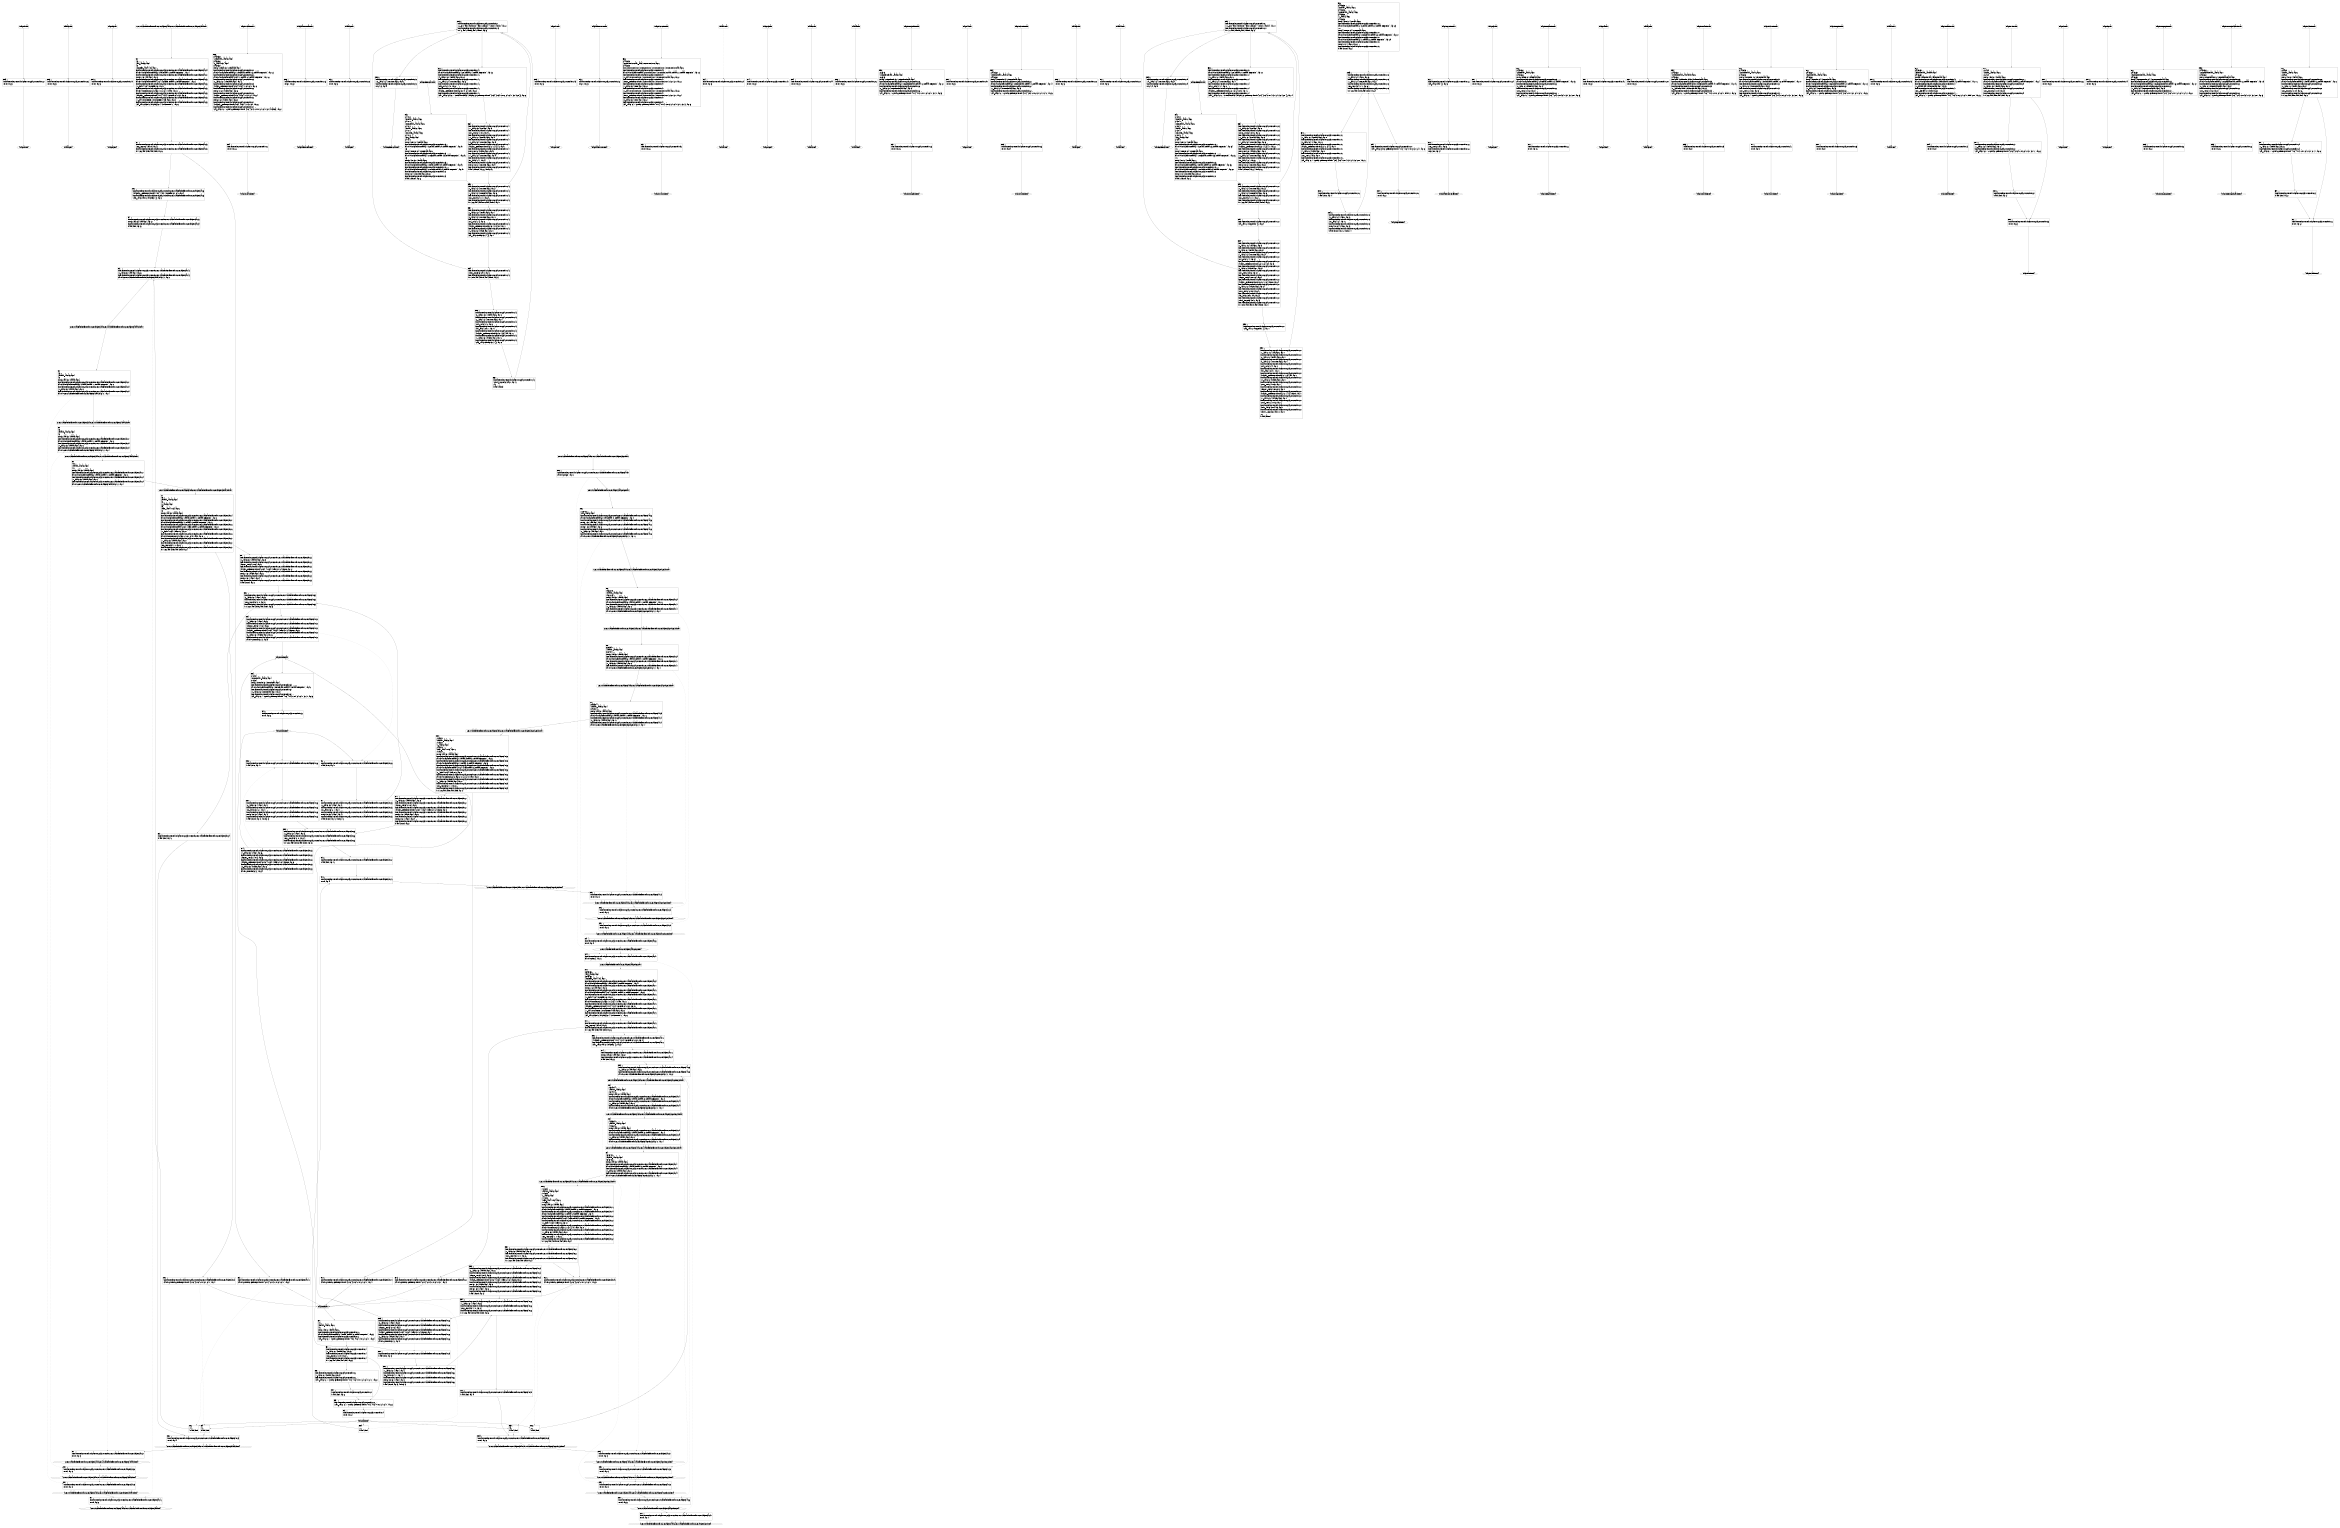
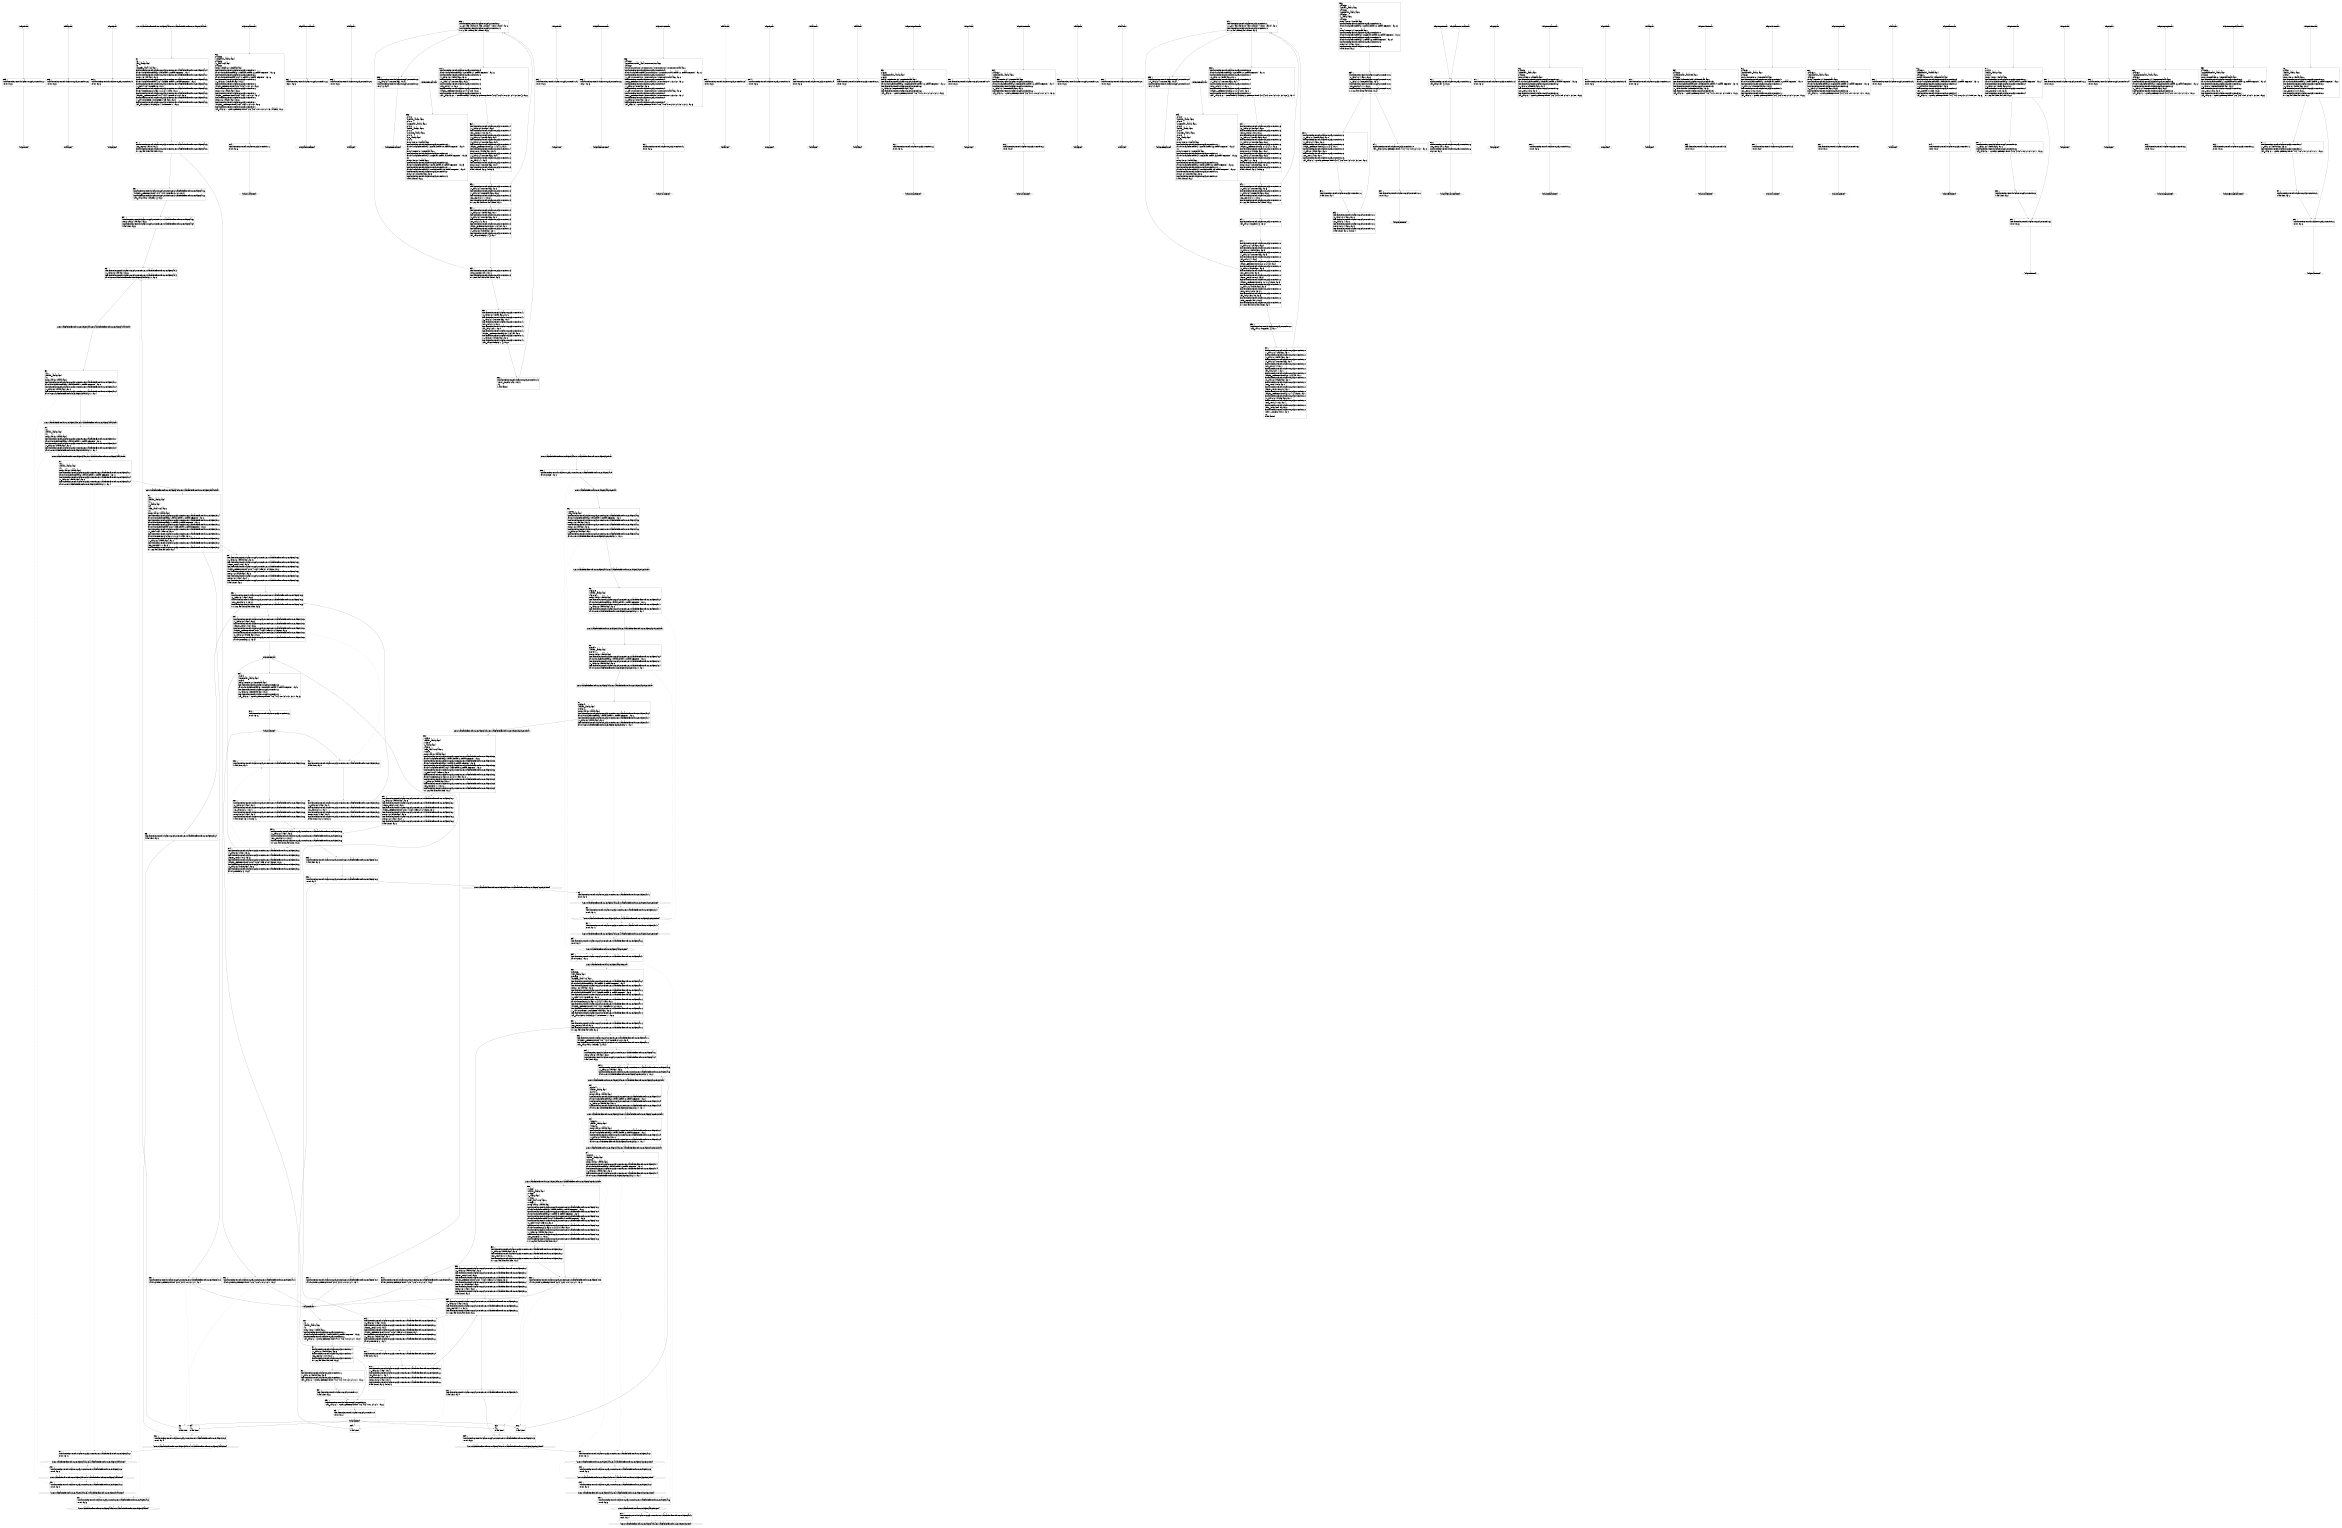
none -> (1460, 27)
